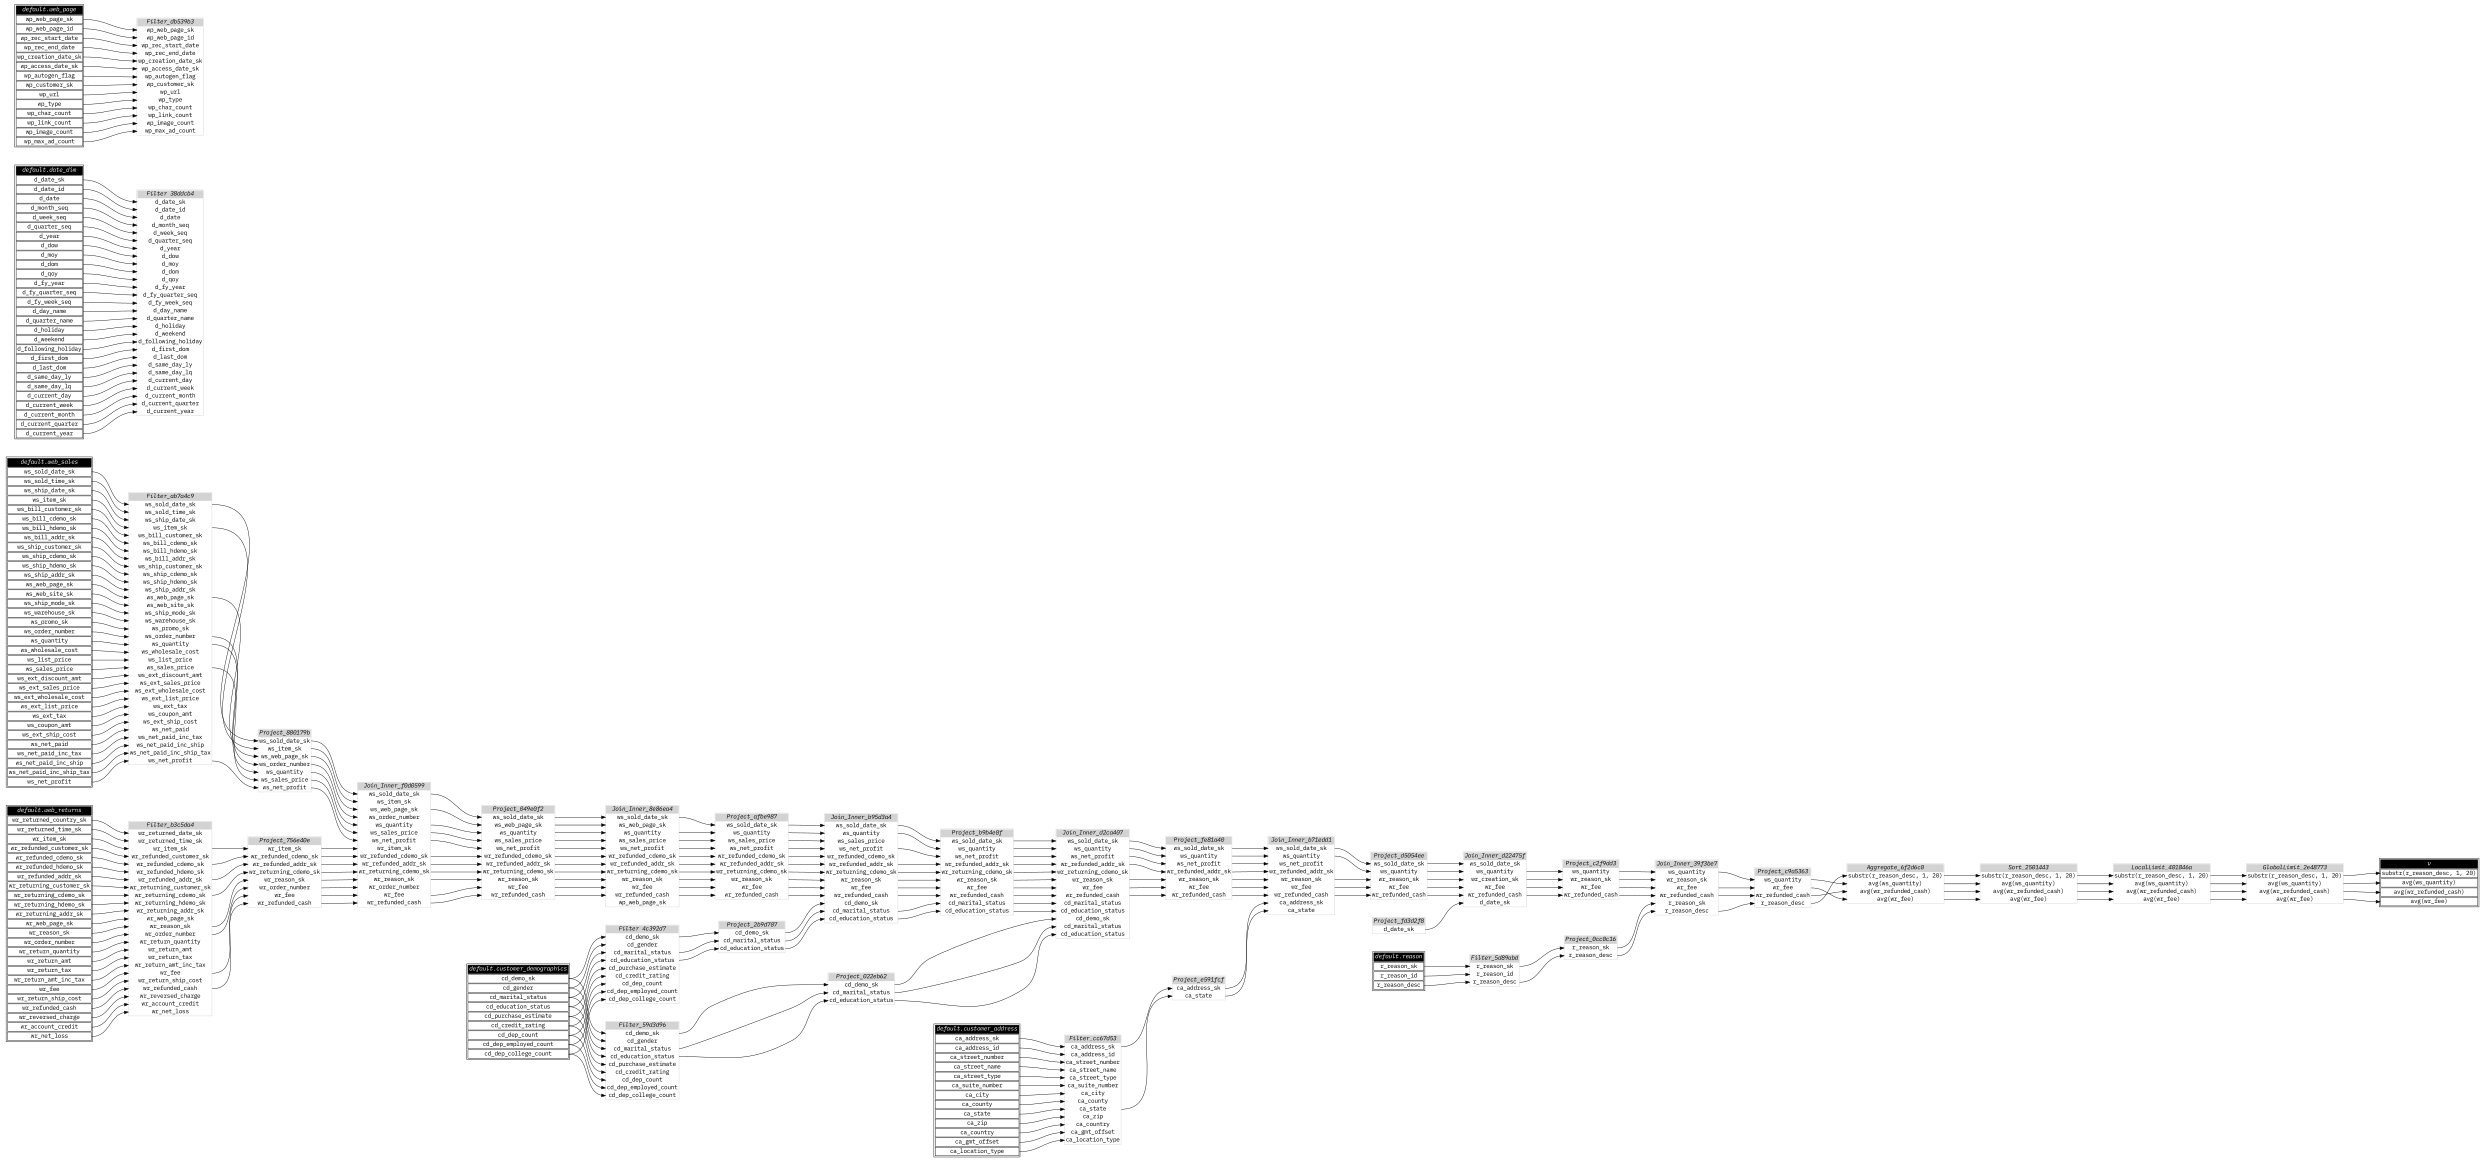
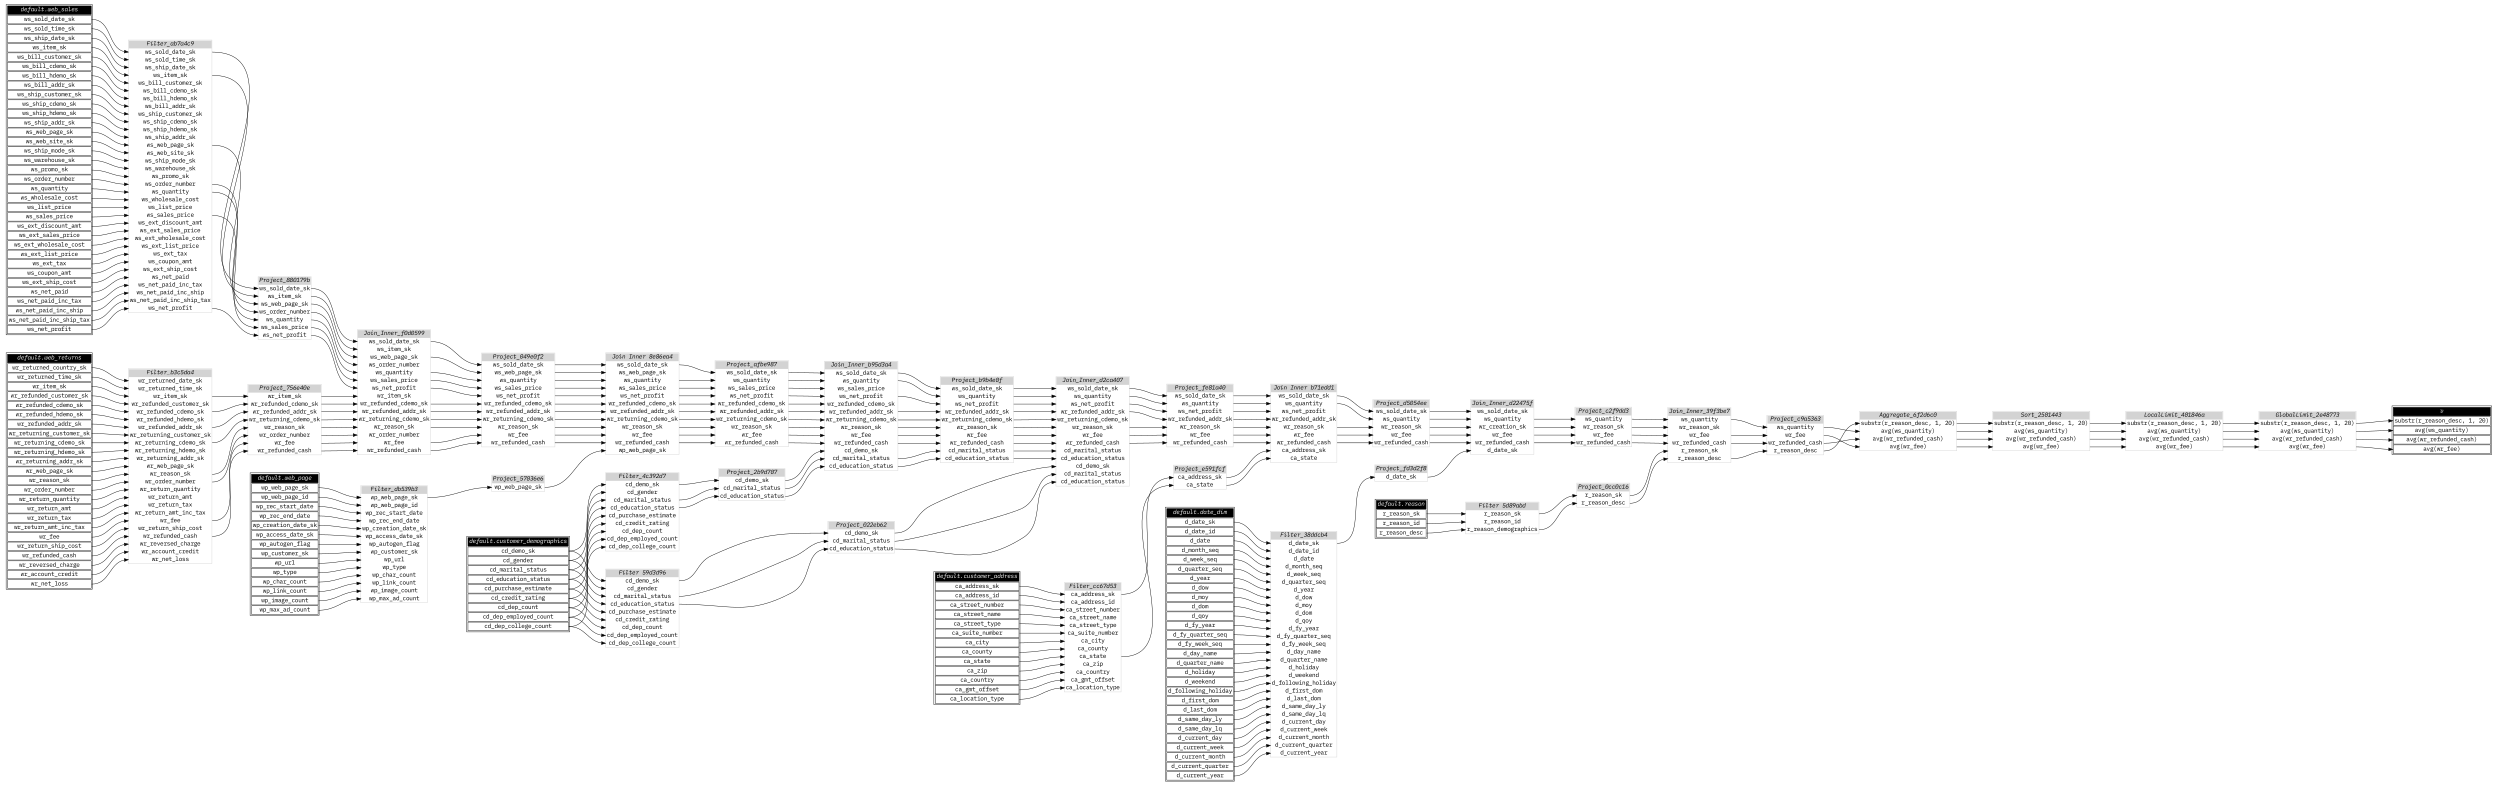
none -> (518, 483)
none -> (1356, 512)
(1495, 982) -> (1502, 529)
